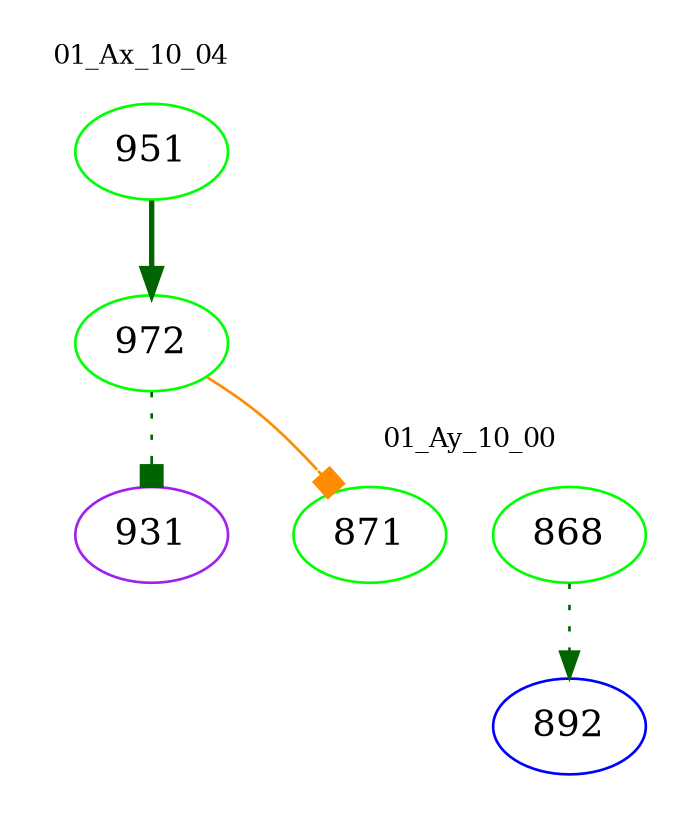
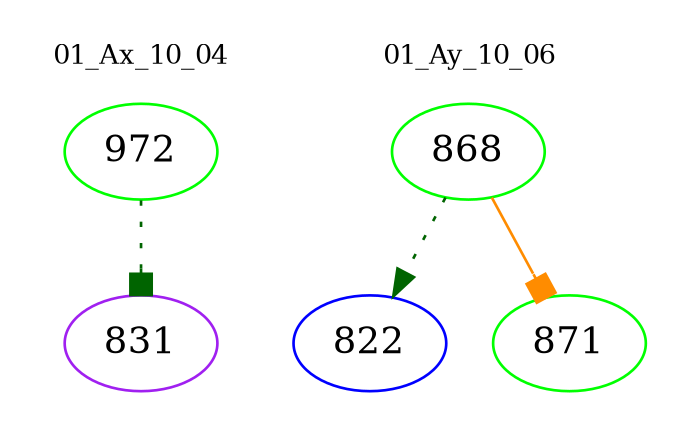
(152, 152) -> none
(470, 440) -> (470, 57)
(290, 441) -> (512, 236)
(152, 535) -> (141, 343)
(569, 726) -> (370, 343)
